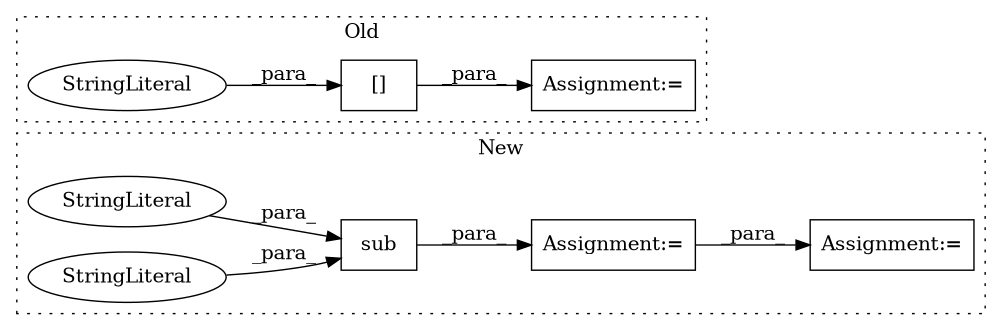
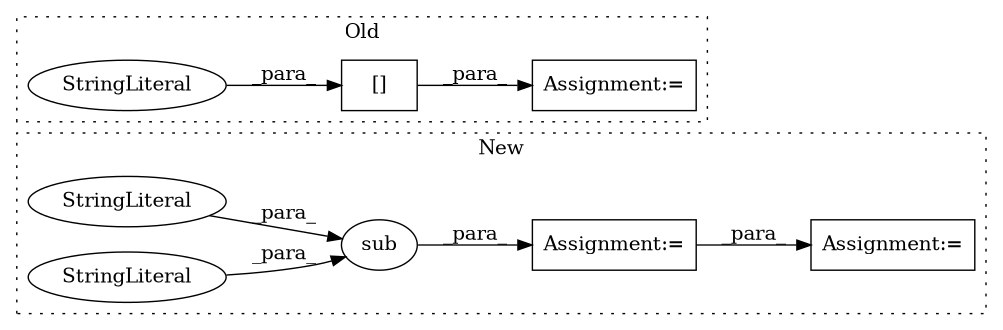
(379, 245) -> (379, 245)
